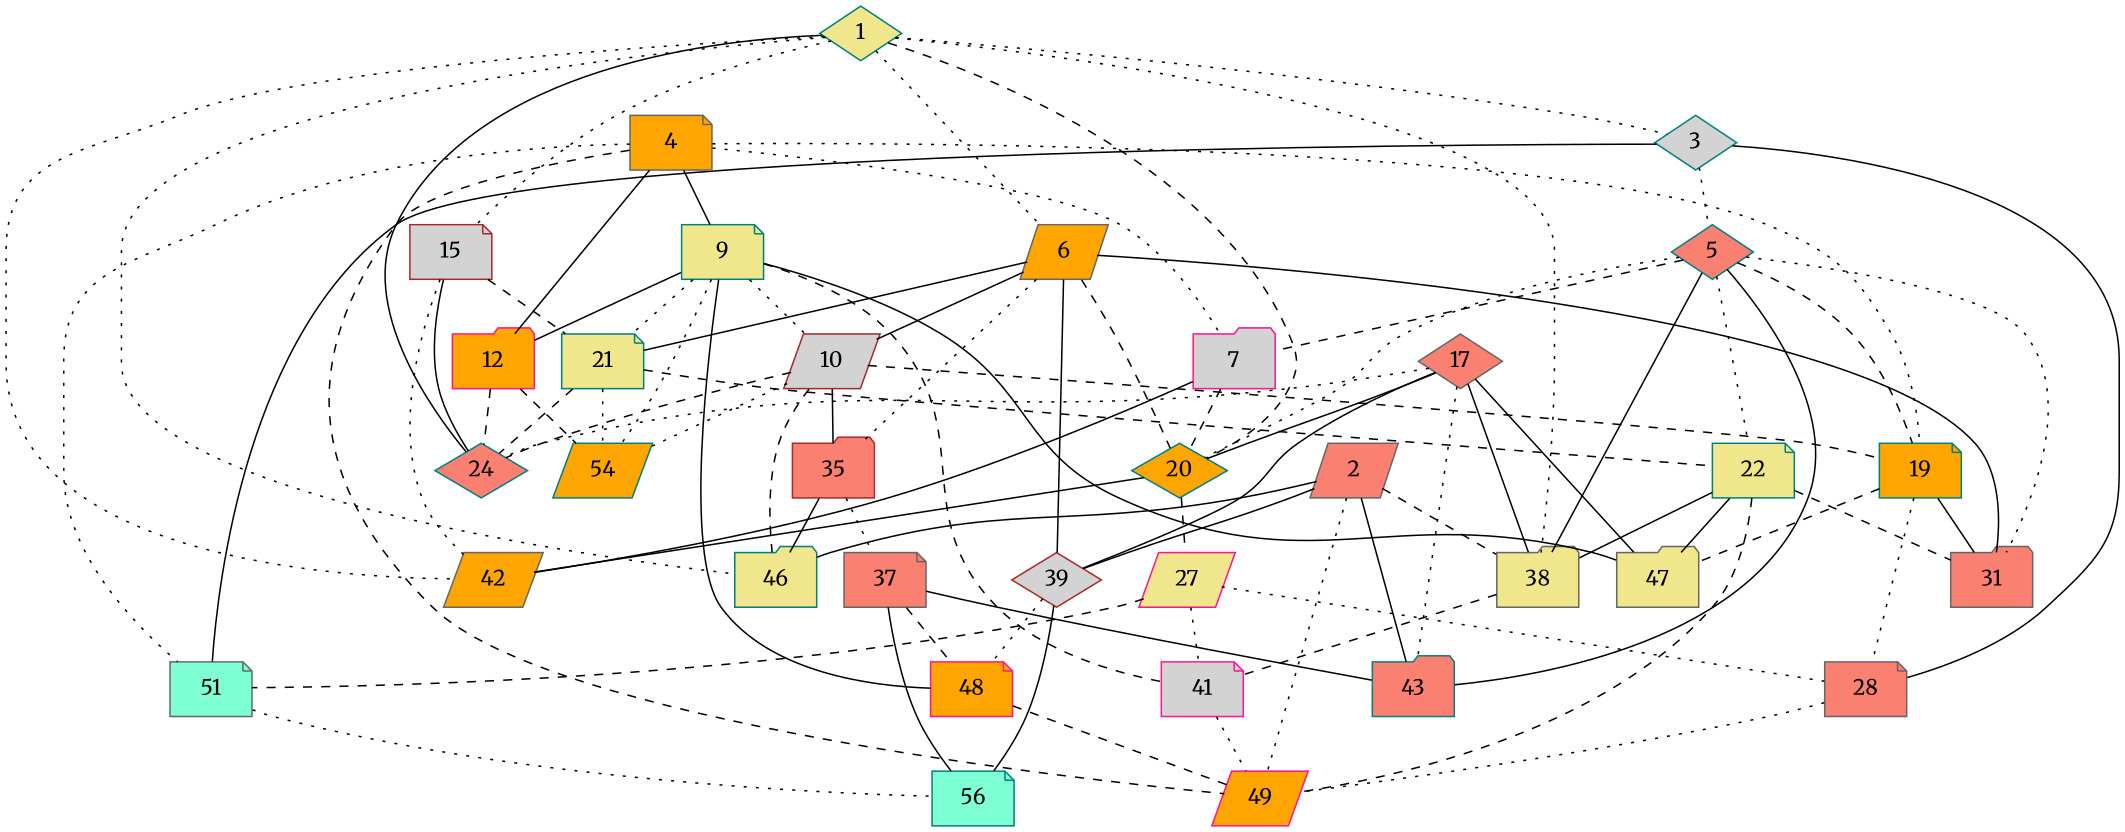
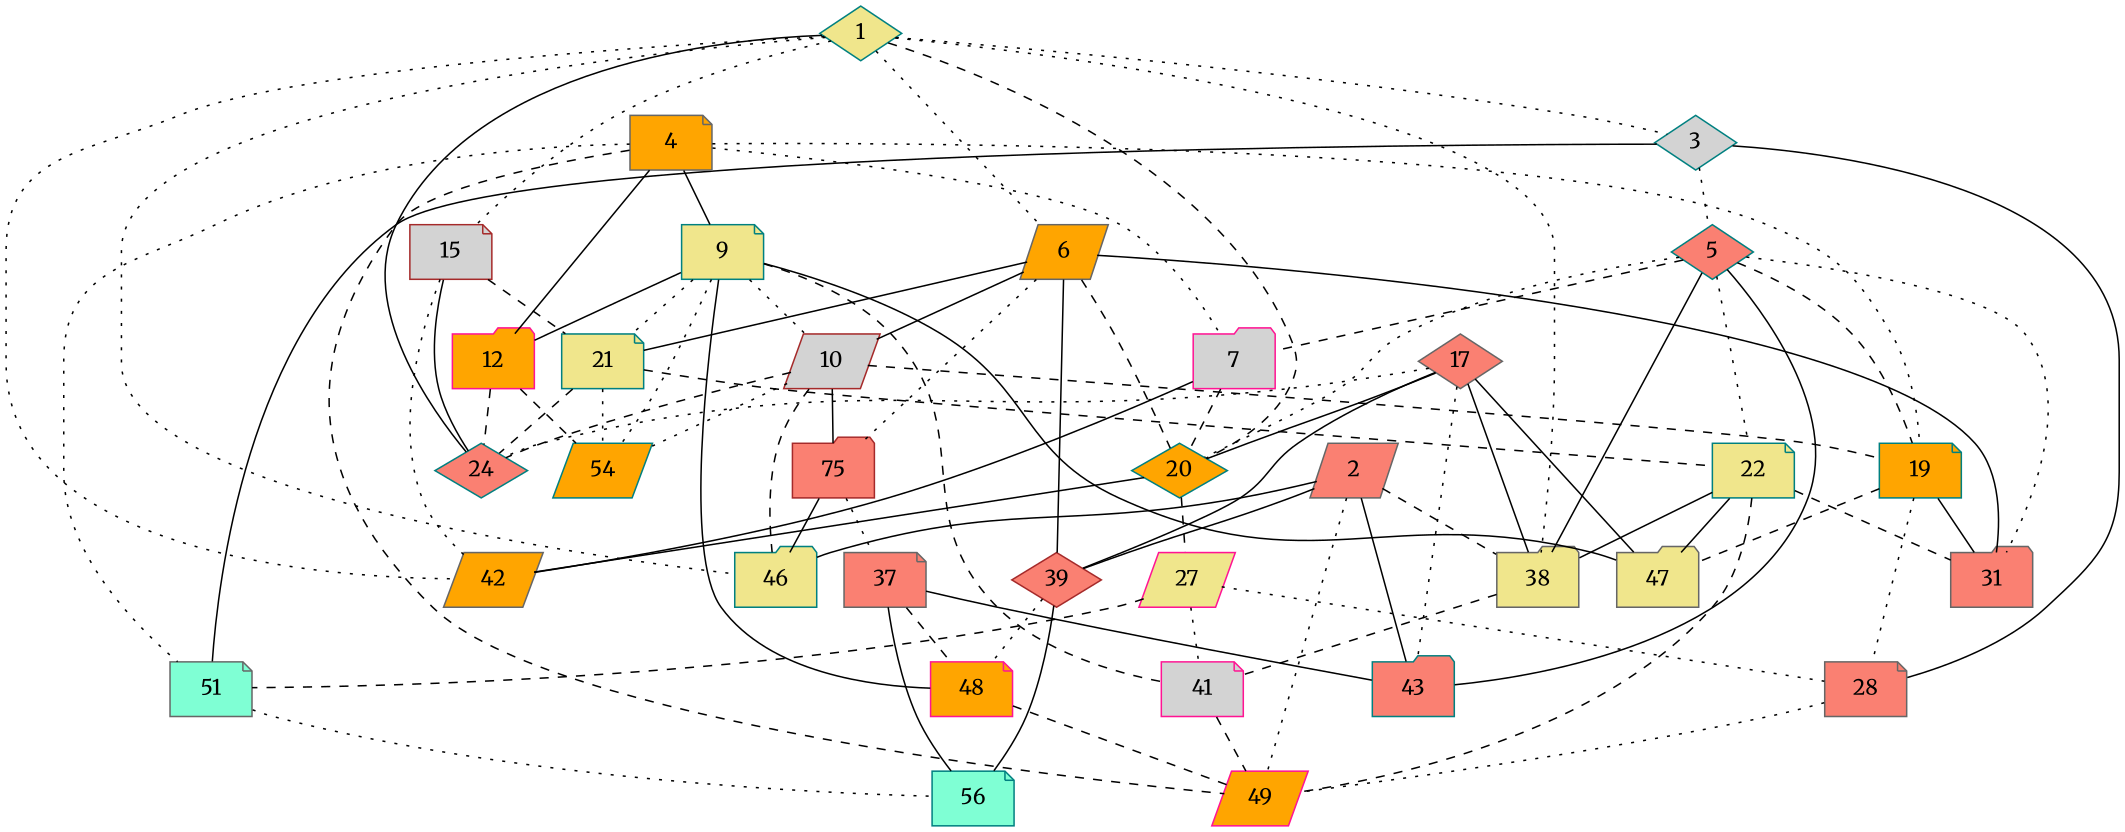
(833, 471) -> (833, 471)
(1057, 580) -> (1057, 580)
(1231, 744) -> (1231, 744)
